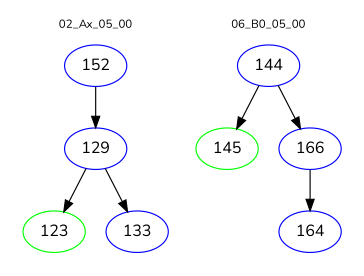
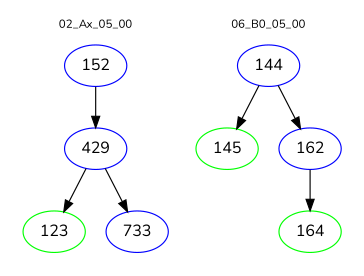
(96, 149) -> (96, 149)
(310, 149) -> (310, 149)
(137, 232) -> (137, 232)
(310, 232) -> (310, 232)
